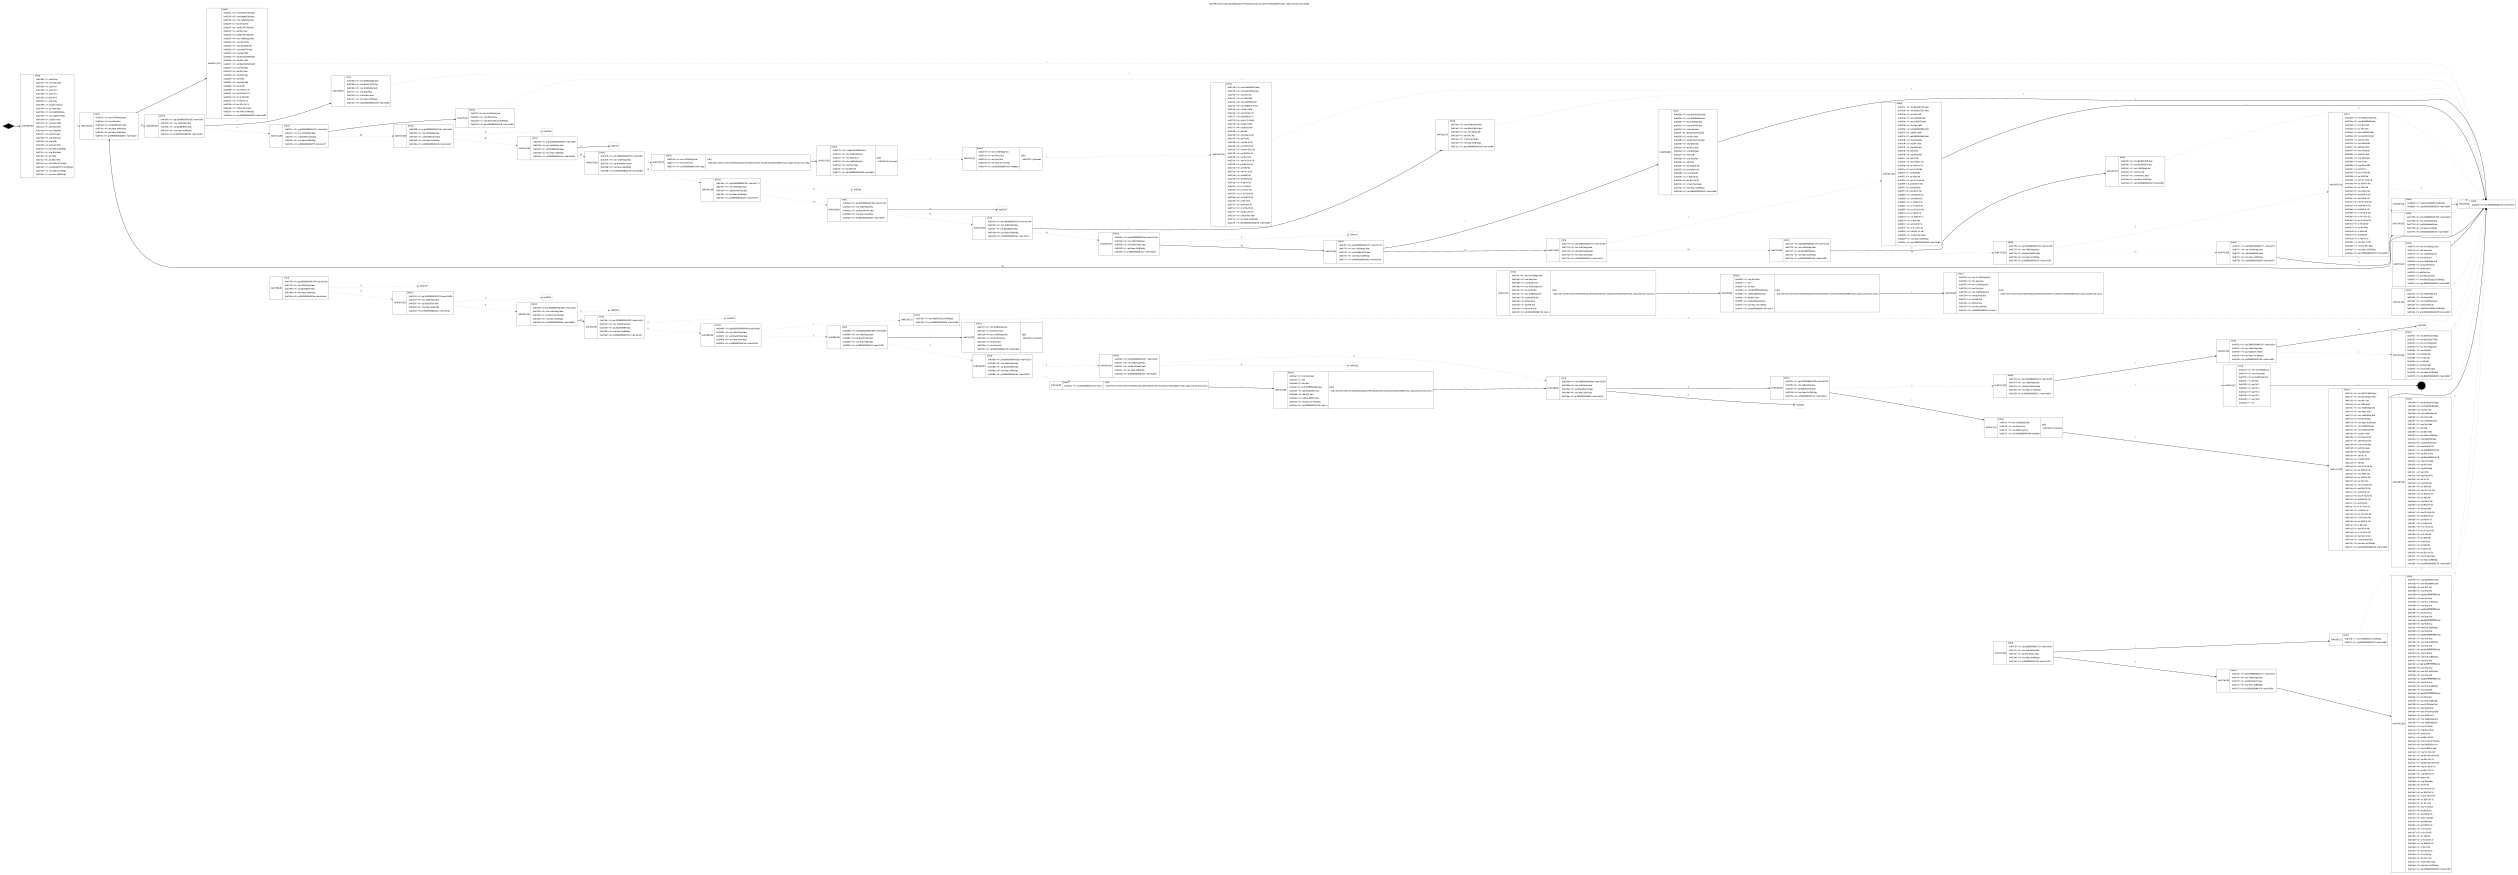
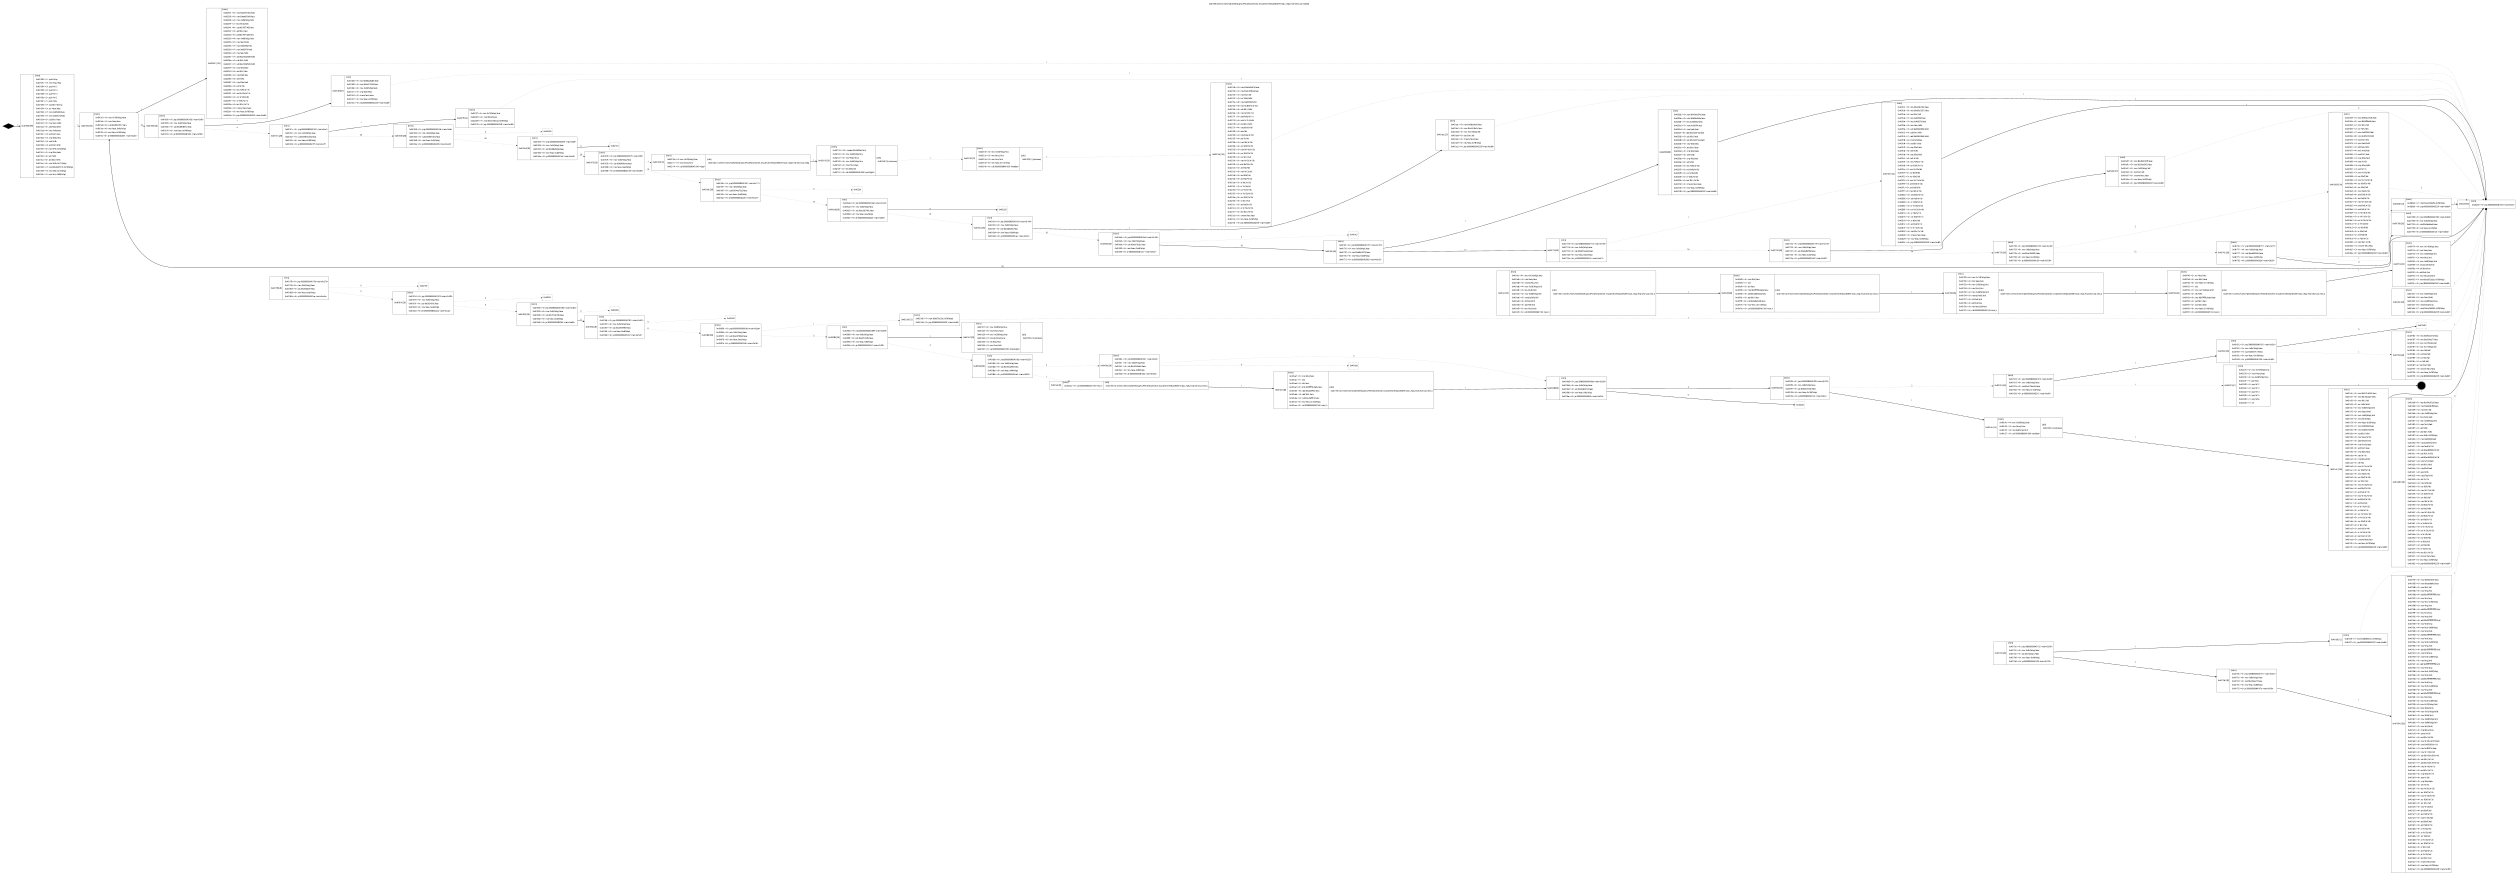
none -> (2247, 293)
